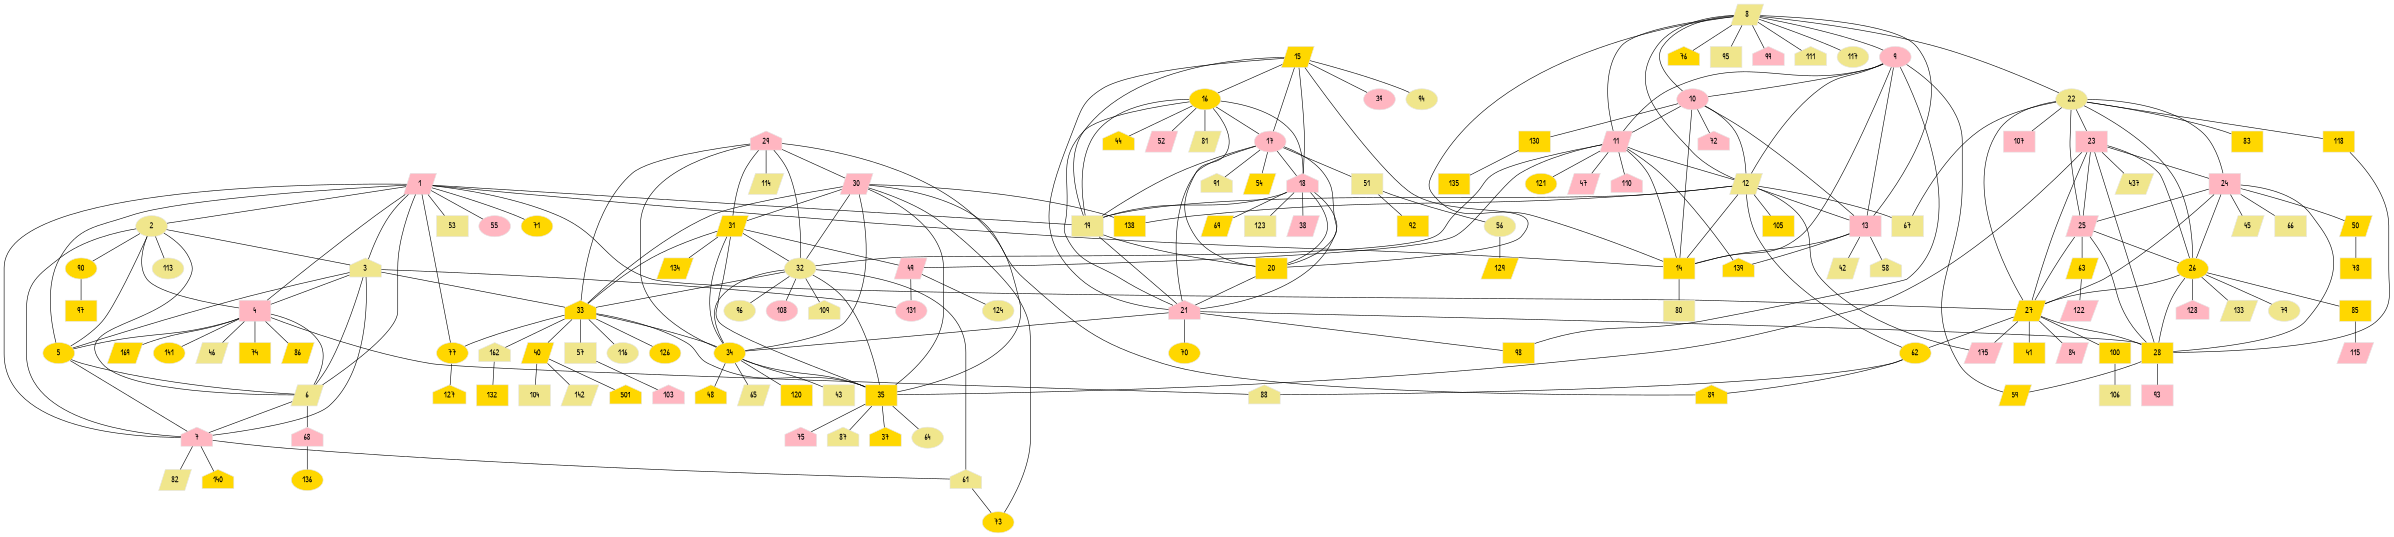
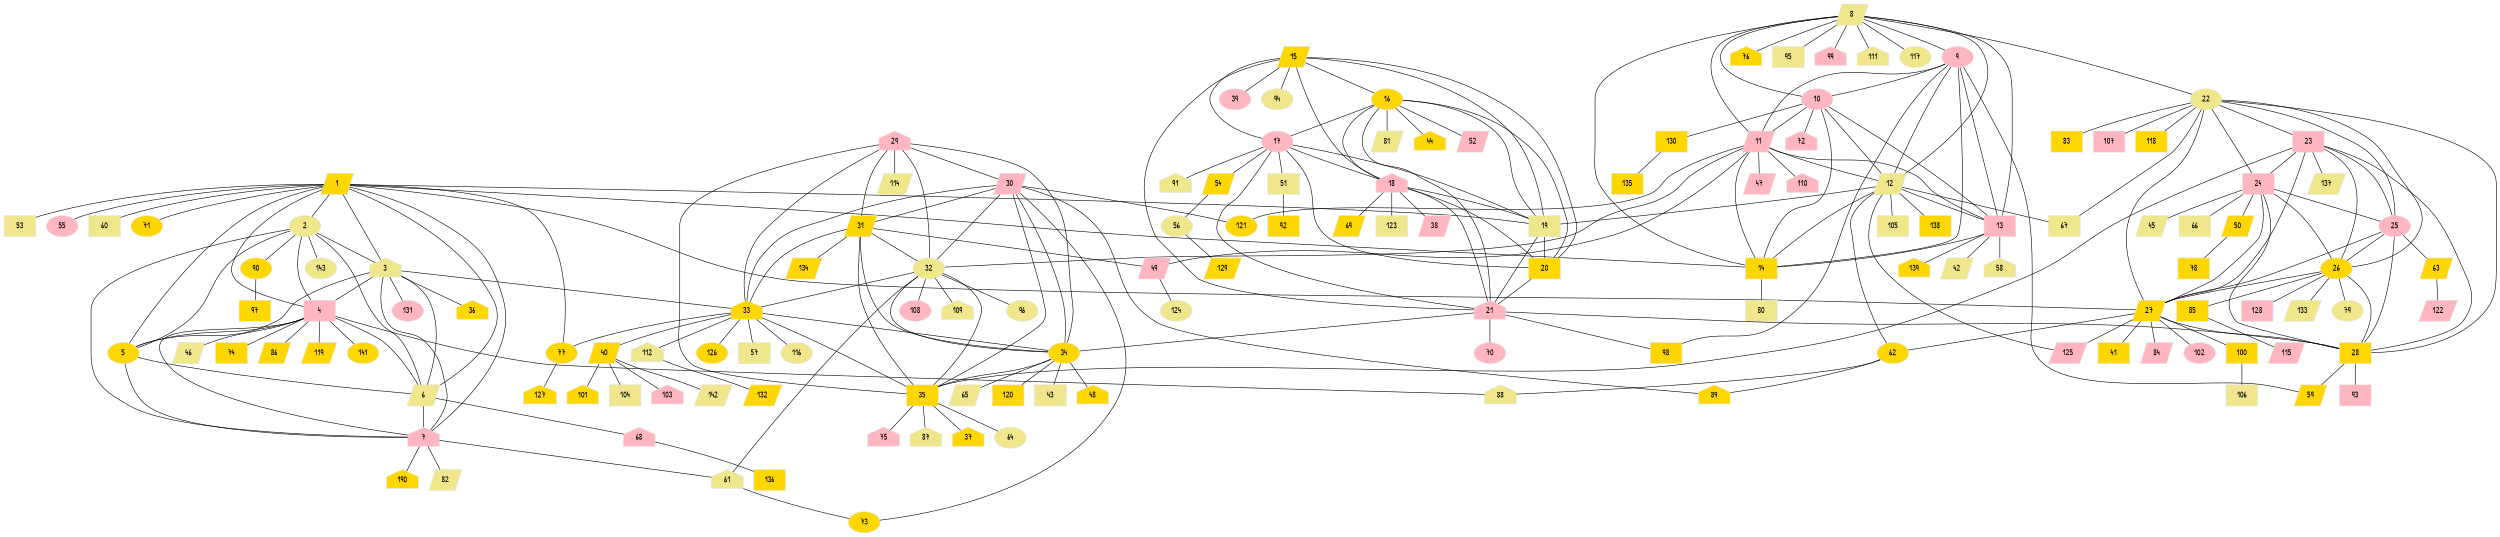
(420, 184) -> (337, 184)
(2134, 184) -> (2326, 184)
(993, 193) -> (1150, 207)
(1688, 202) -> (1883, 164)
(1434, 208) -> (1195, 208)
none -> (105, 226)
(1778, 226) -> (1893, 226)
(2082, 226) -> (2395, 226)
(168, 268) -> (321, 268)
(911, 285) -> none
none -> (472, 311)
(2193, 311) -> (2257, 311)
(2366, 327) -> (2487, 164)
(125, 353) -> (319, 353)
(495, 353) -> (647, 353)
(1184, 353) -> (1490, 353)
(1983, 353) -> (2068, 353)
none -> (2200, 353)
(632, 378) -> (637, 375)
none -> (202, 387)
(492, 395) -> (763, 395)
(626, 395) -> (583, 395)
(218, 480) -> (402, 480)
(307, 480) -> (770, 480)
